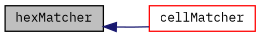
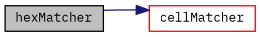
(133, 27) -> (120, 10)
